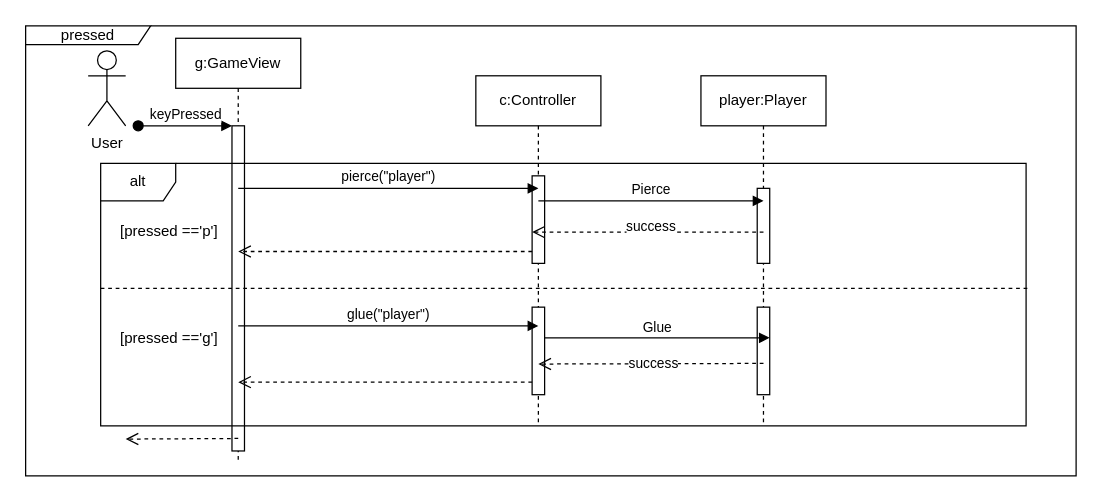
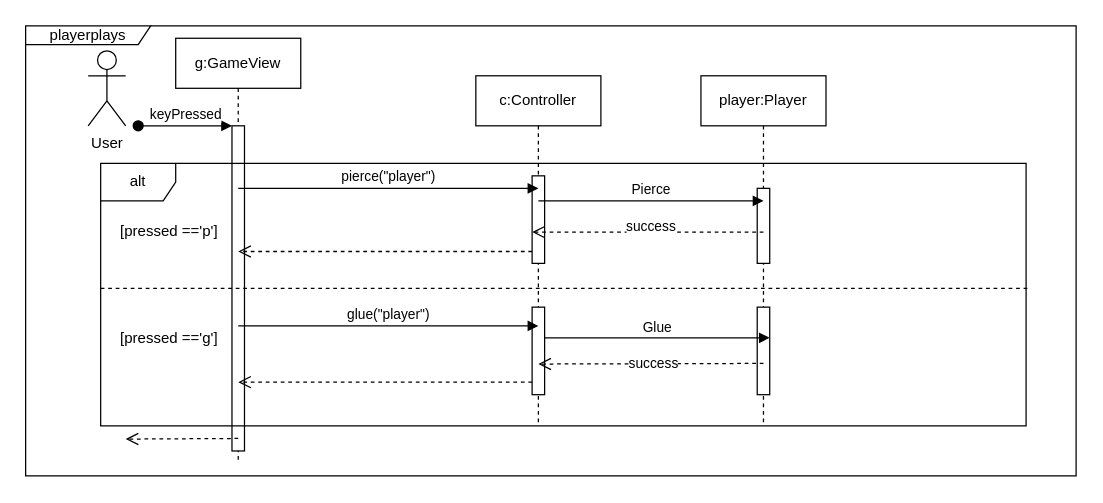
(88, 36) -> (88, 36)
